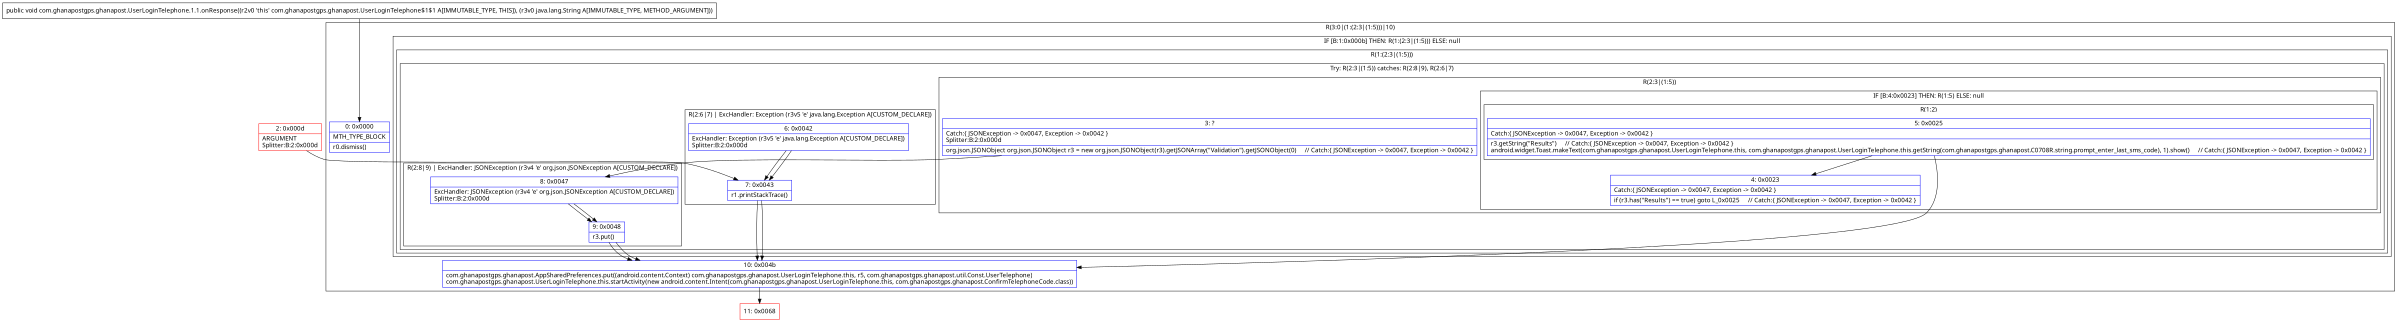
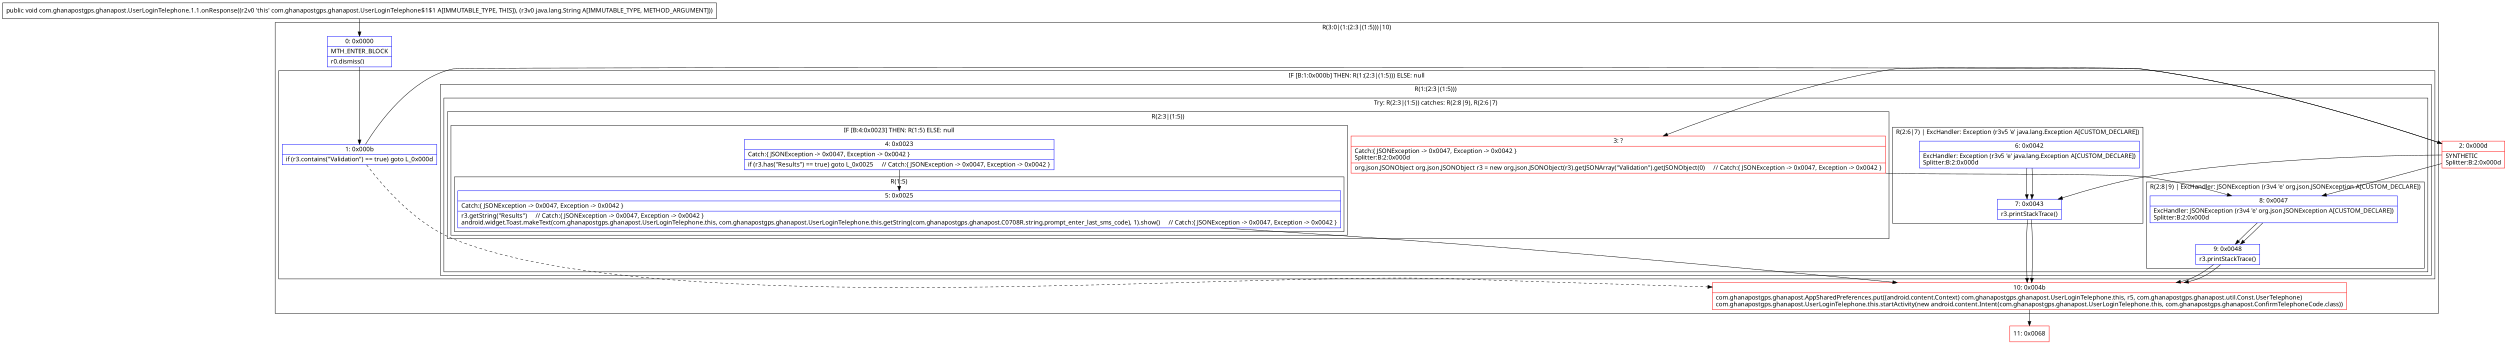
none -> (1857, 76)
(1929, 110) -> (899, 182)
(360, 137) -> (360, 51)
(1210, 137) -> (1618, 155)
(280, 139) -> (2462, 156)
none -> (360, 155)
(1844, 165) -> (899, 180)
none -> (2384, 179)
(760, 195) -> (2029, 214)
(604, 237) -> (2228, 259)
(760, 274) -> (2029, 296)
